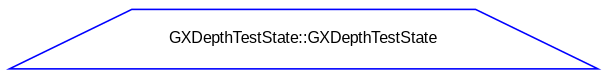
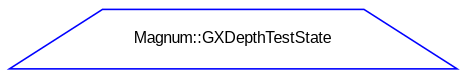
(304, 39) -> (233, 39)
